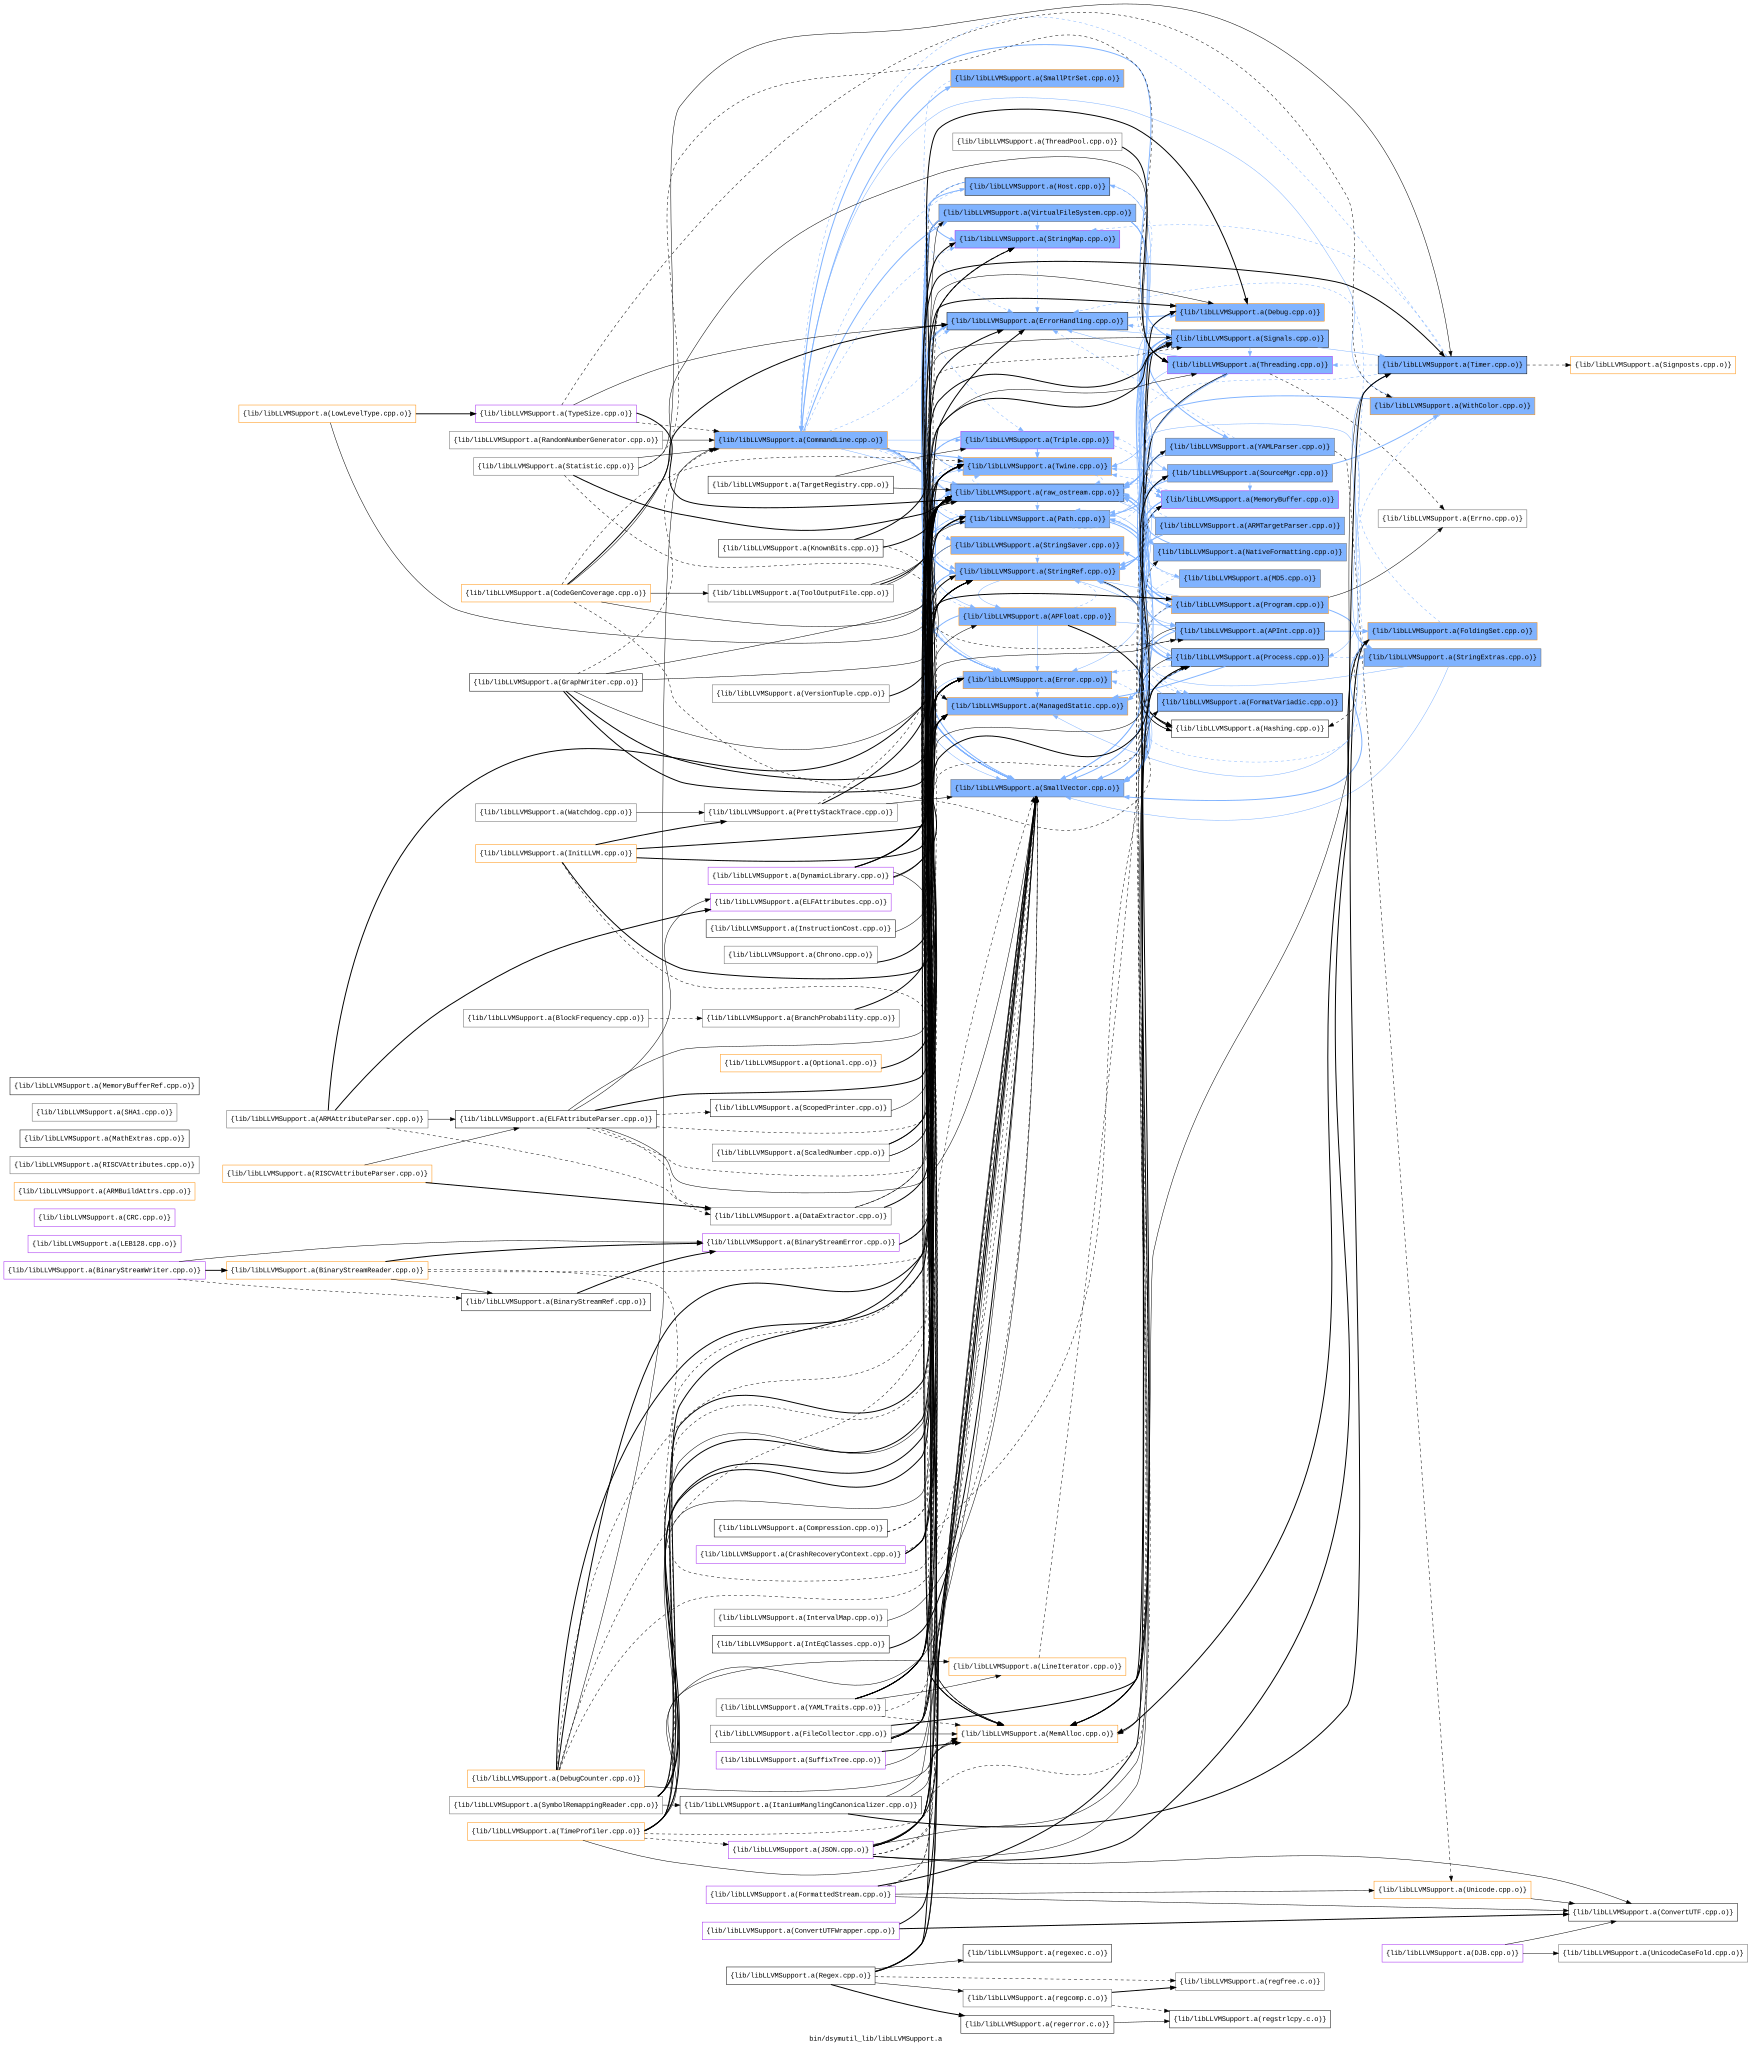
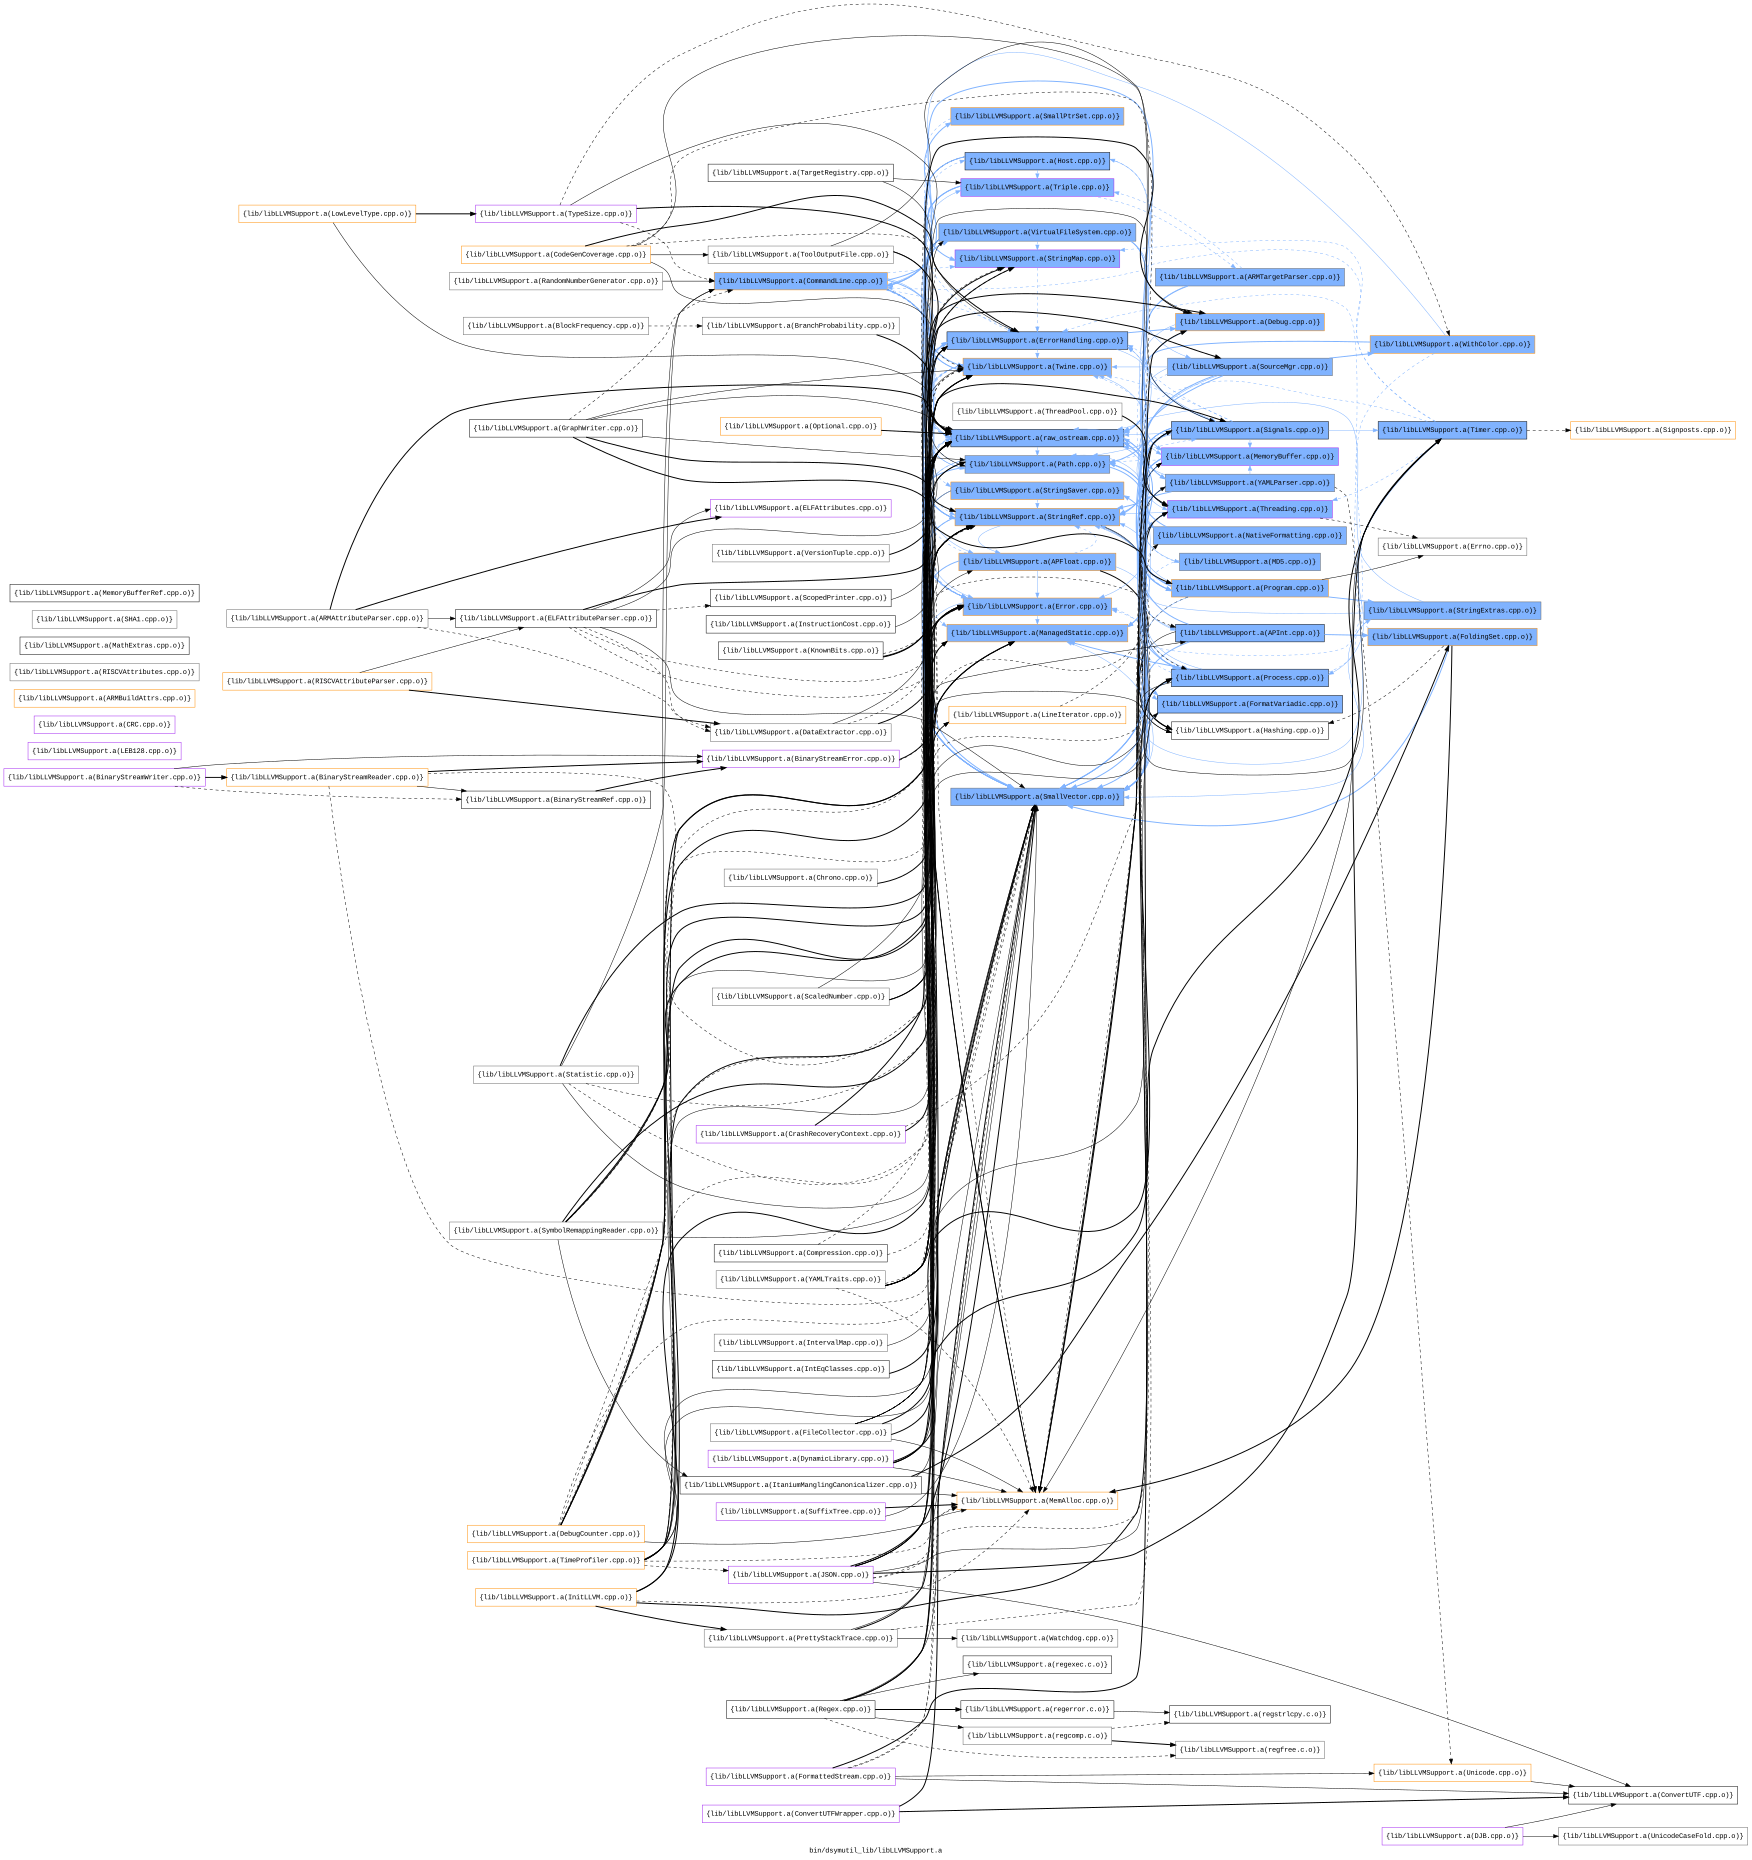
(668, 813) -> (919, 1638)
